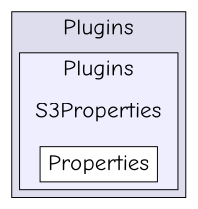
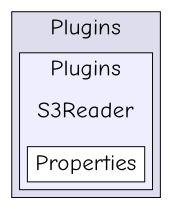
(99, 111) -> (86, 111)
